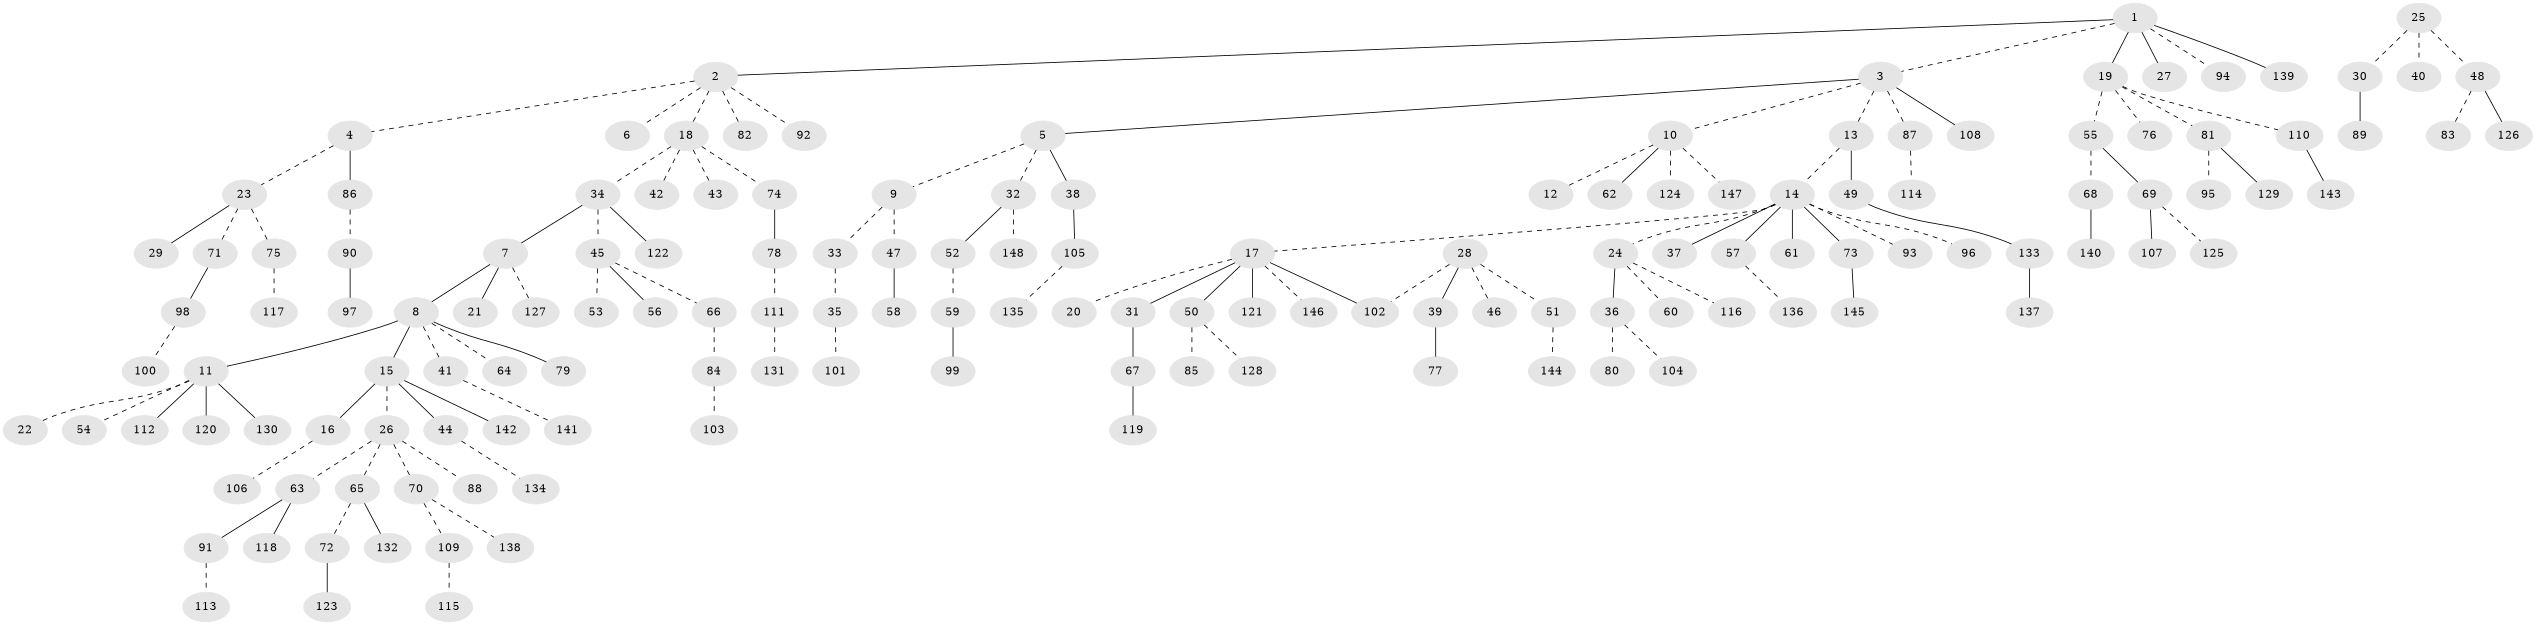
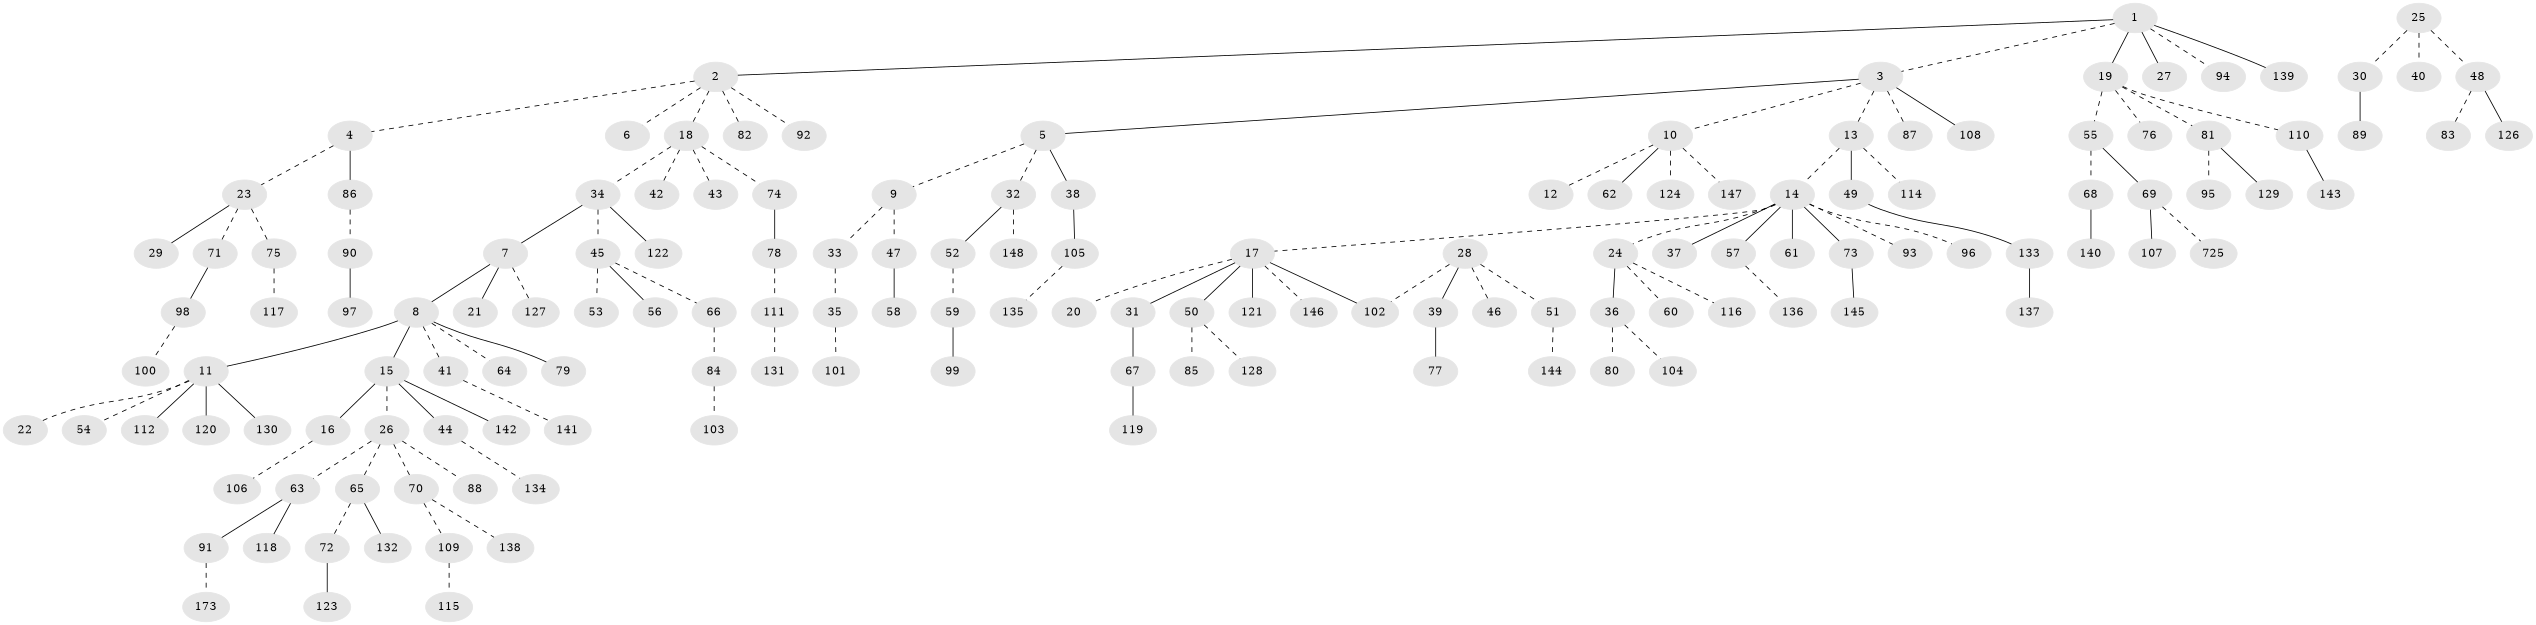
(1911, 165) -> (1881, 165)
(2214, 254) -> (2214, 254)
(206, 607) -> (206, 607)
